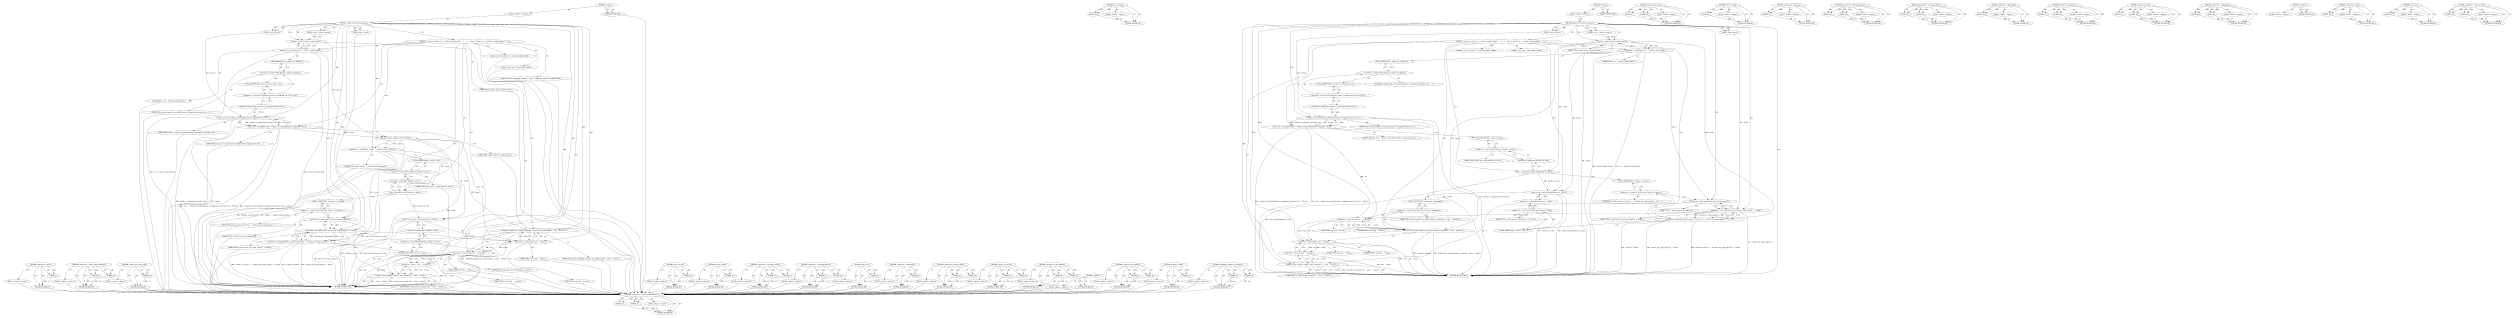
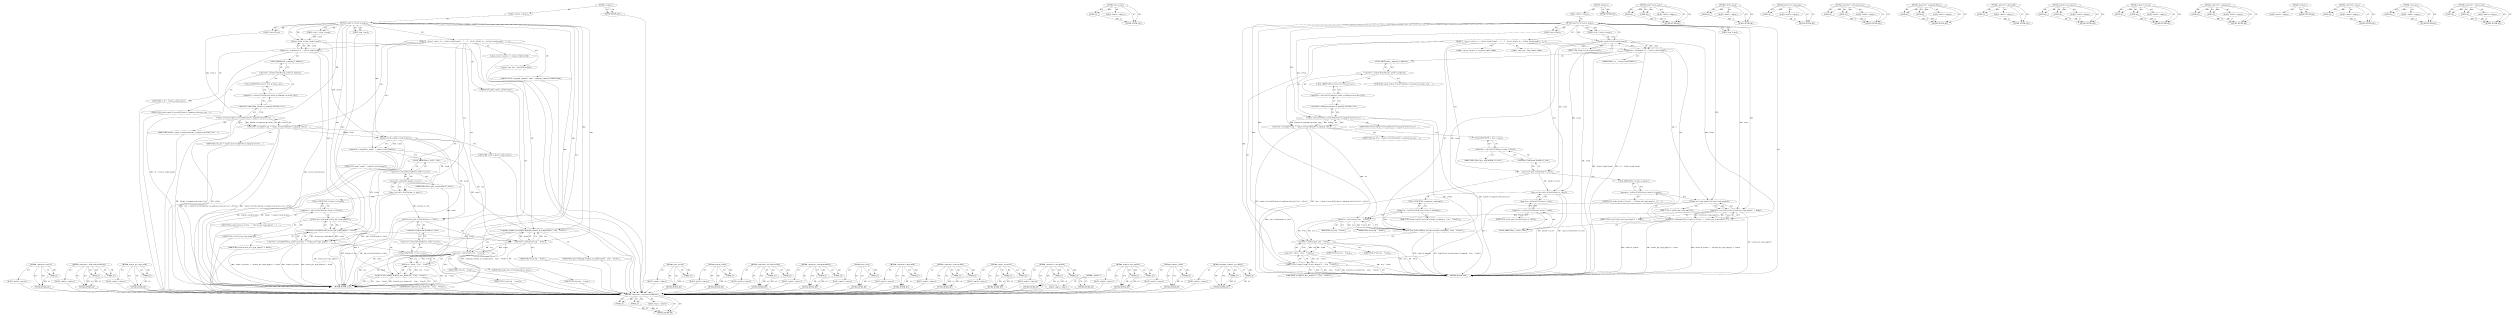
(369, 158) -> none
